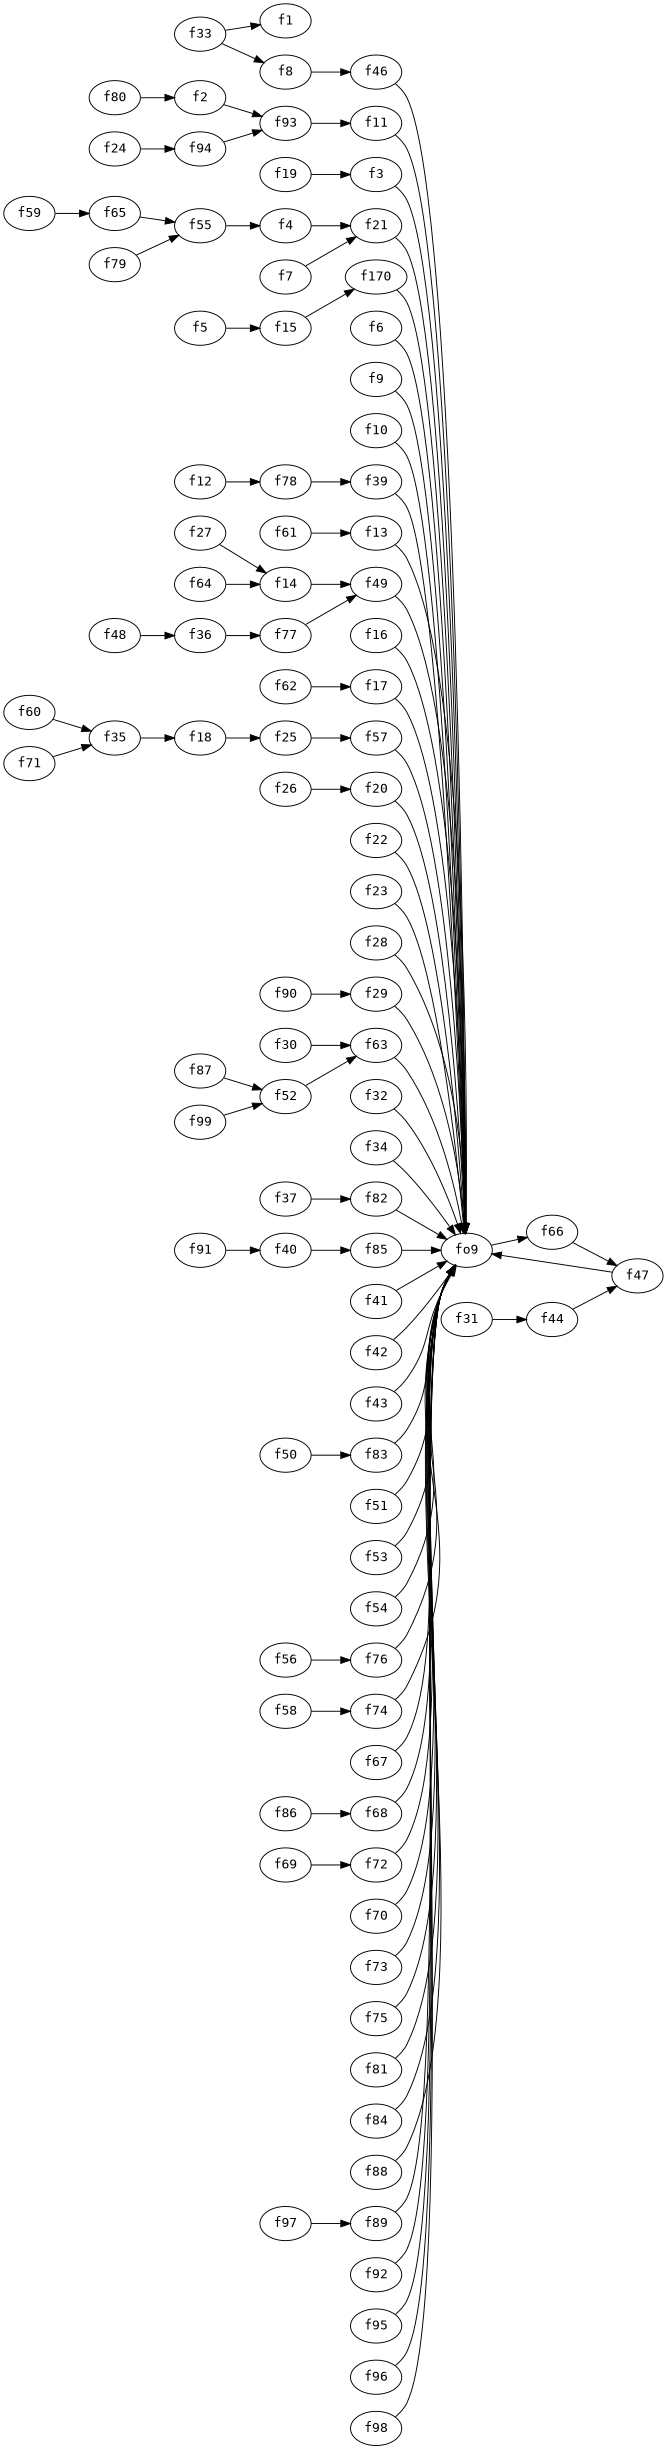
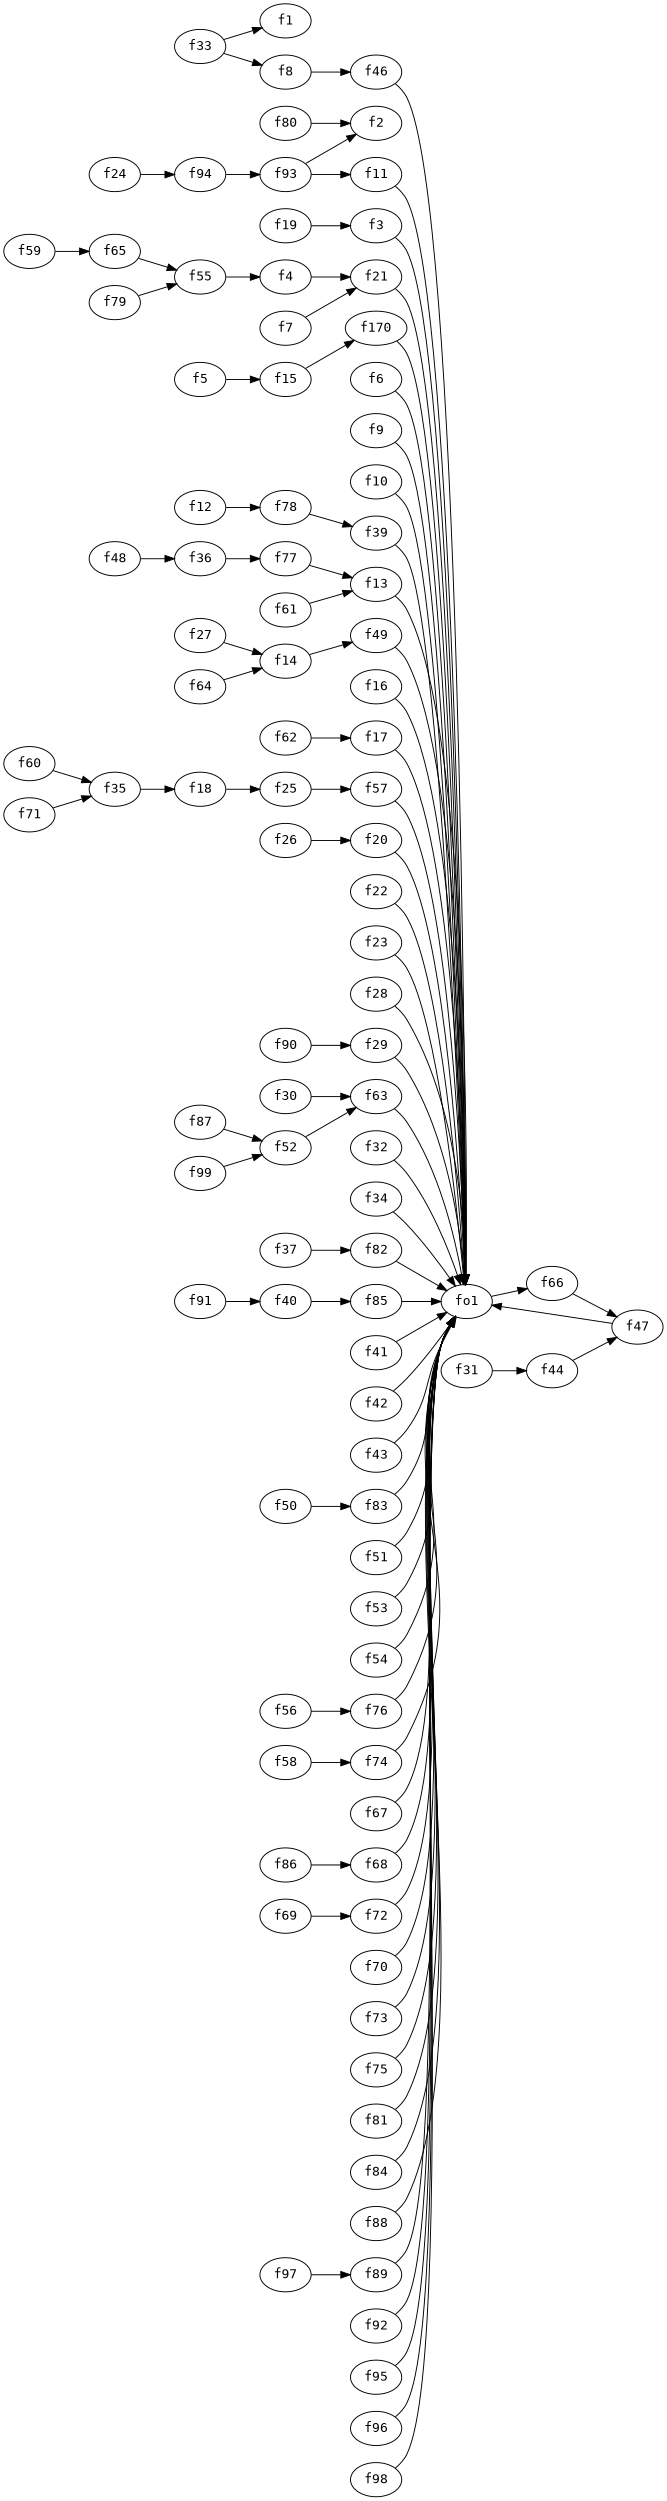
(238, 109) -> (327, 151)
(327, 612) -> (326, 570)
(467, 1250) -> (467, 1301)
